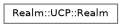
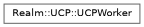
(61, 14) -> (72, 14)
